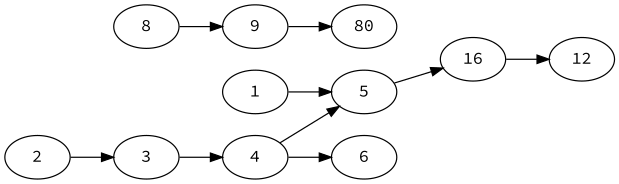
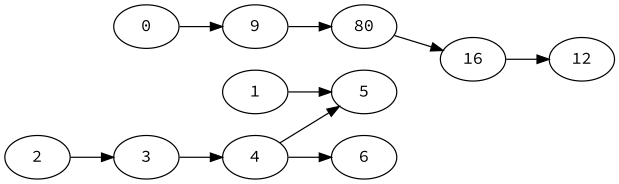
(146, 27) -> (146, 27)
(413, 77) -> (413, 41)
